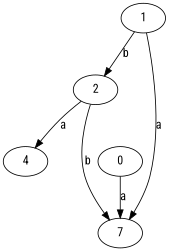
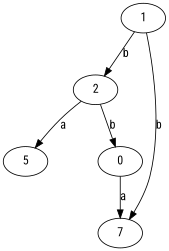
(159, 126) -> (159, 126)
(26, 161) -> (26, 161)
(82, 161) -> (106, 122)
